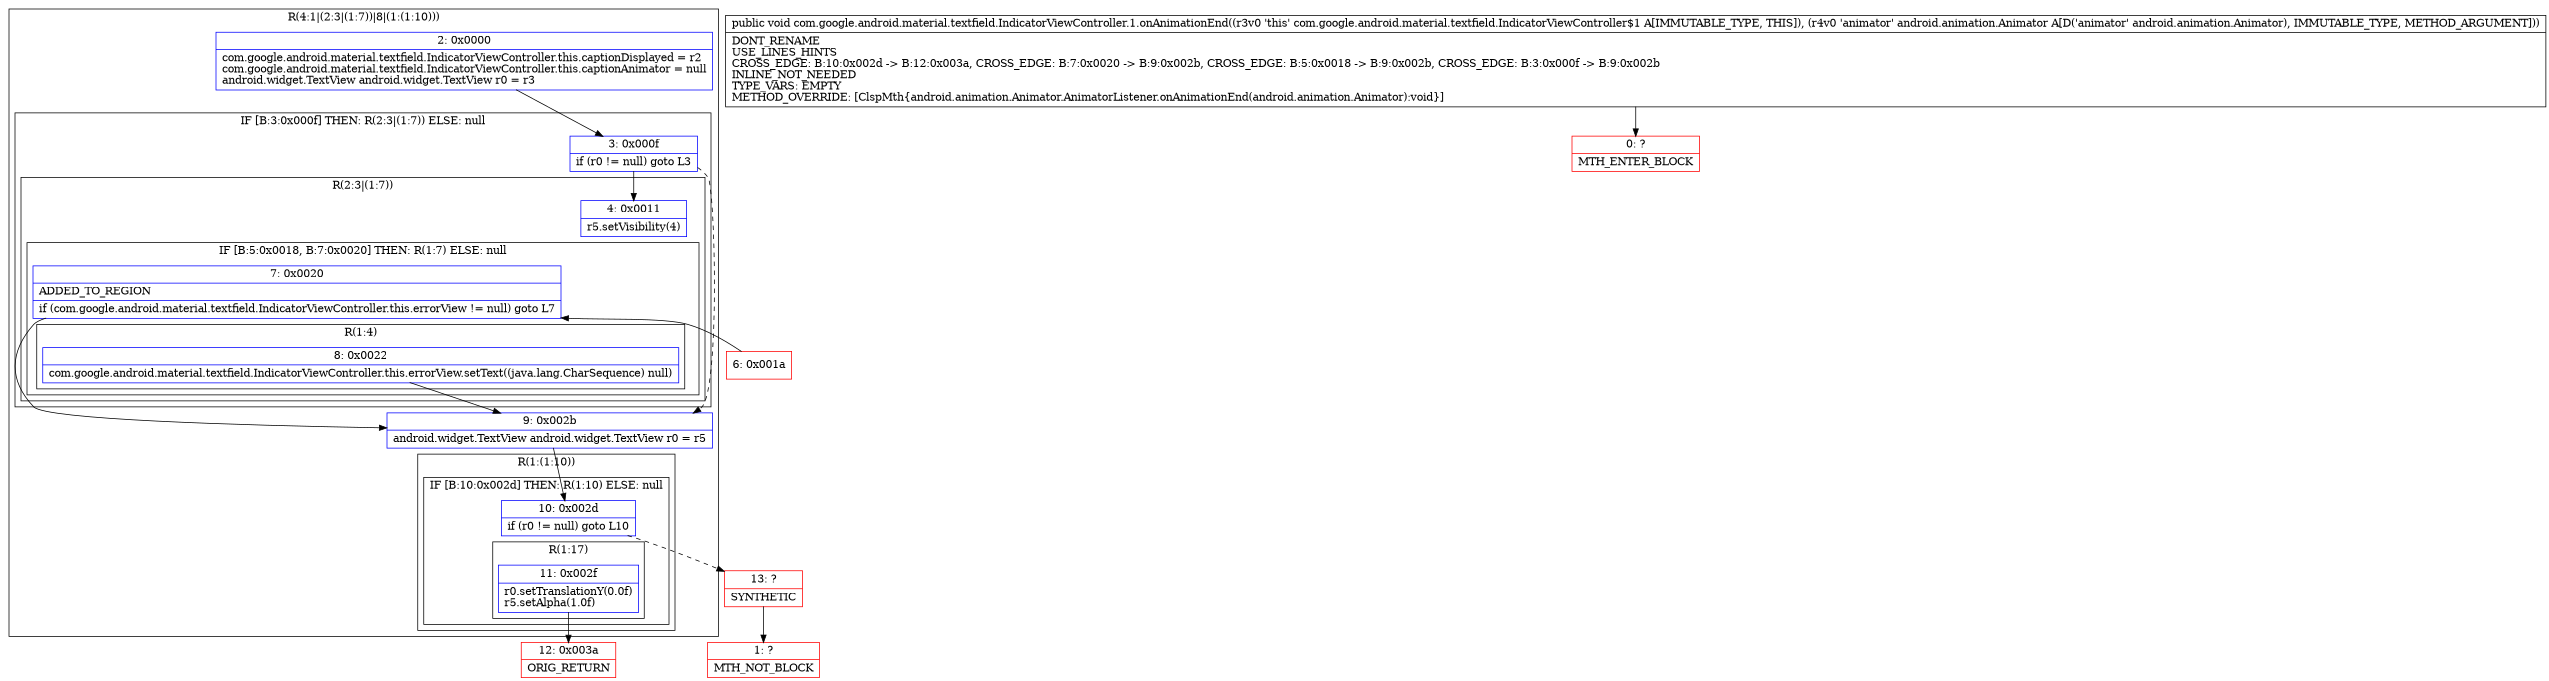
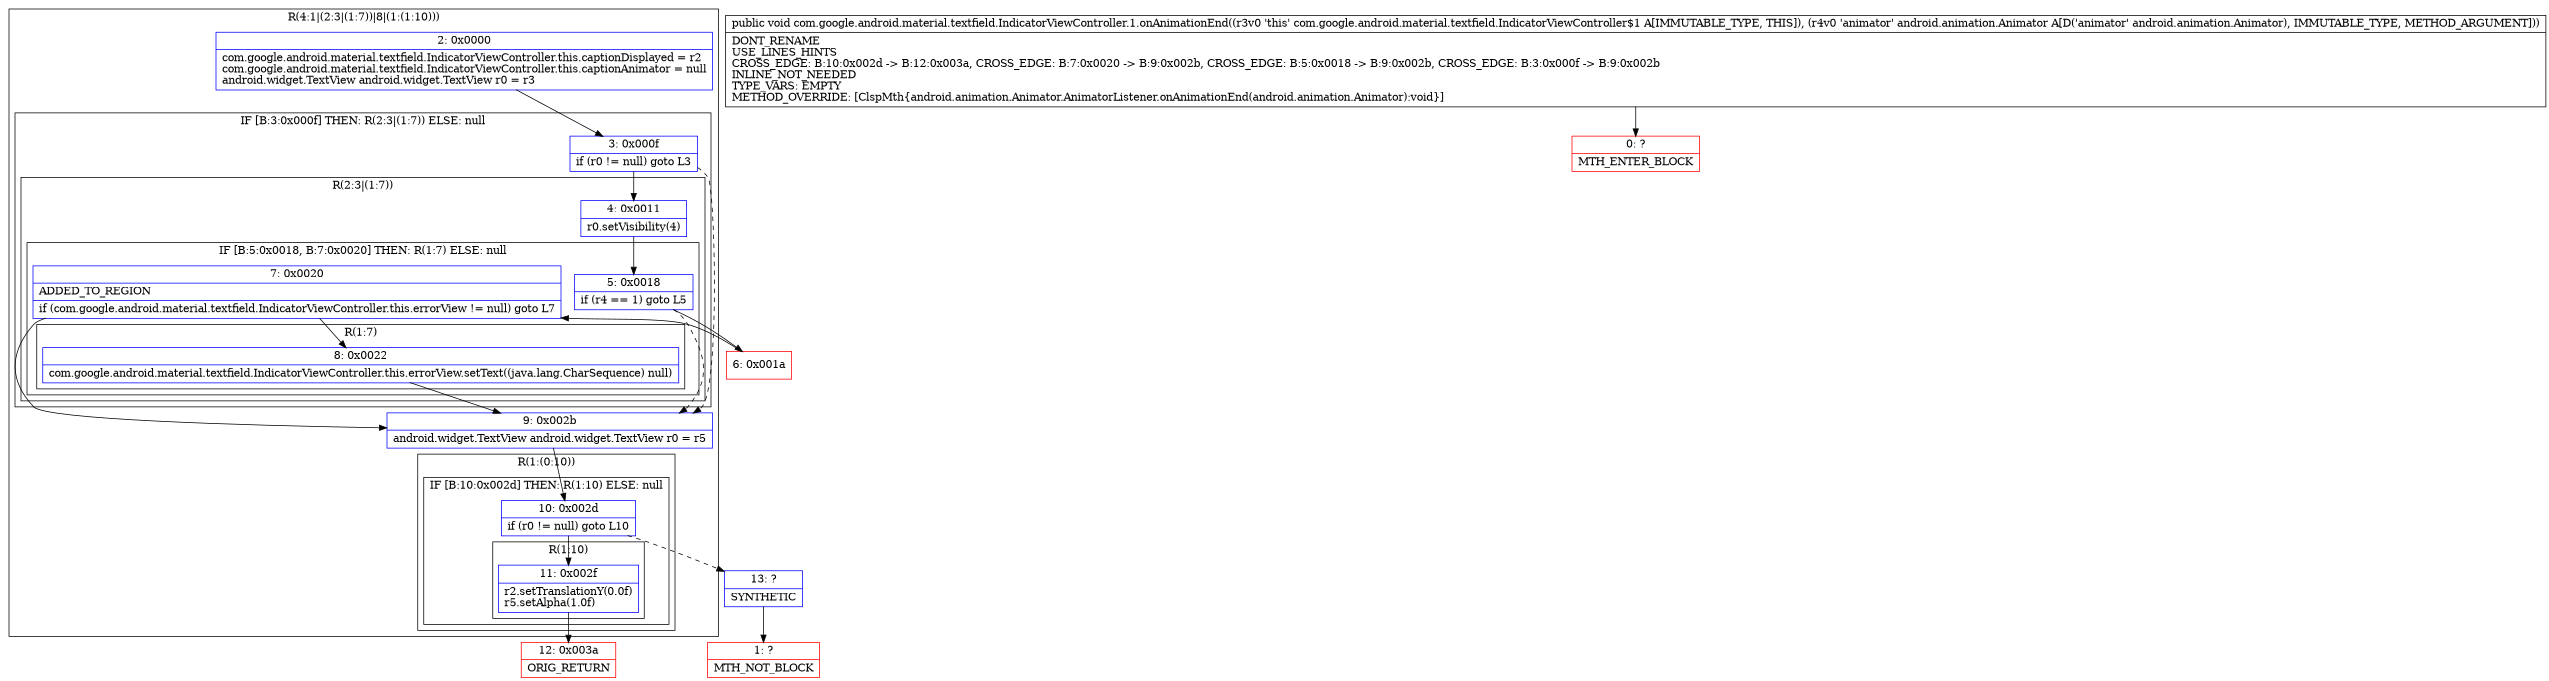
(634, 227) -> (634, 227)
none -> (634, 292)
none -> (330, 330)
(361, 333) -> (361, 333)
(546, 463) -> (546, 463)
none -> (568, 547)
(568, 550) -> (568, 550)
(764, 589) -> (764, 589)
(568, 592) -> (568, 592)
